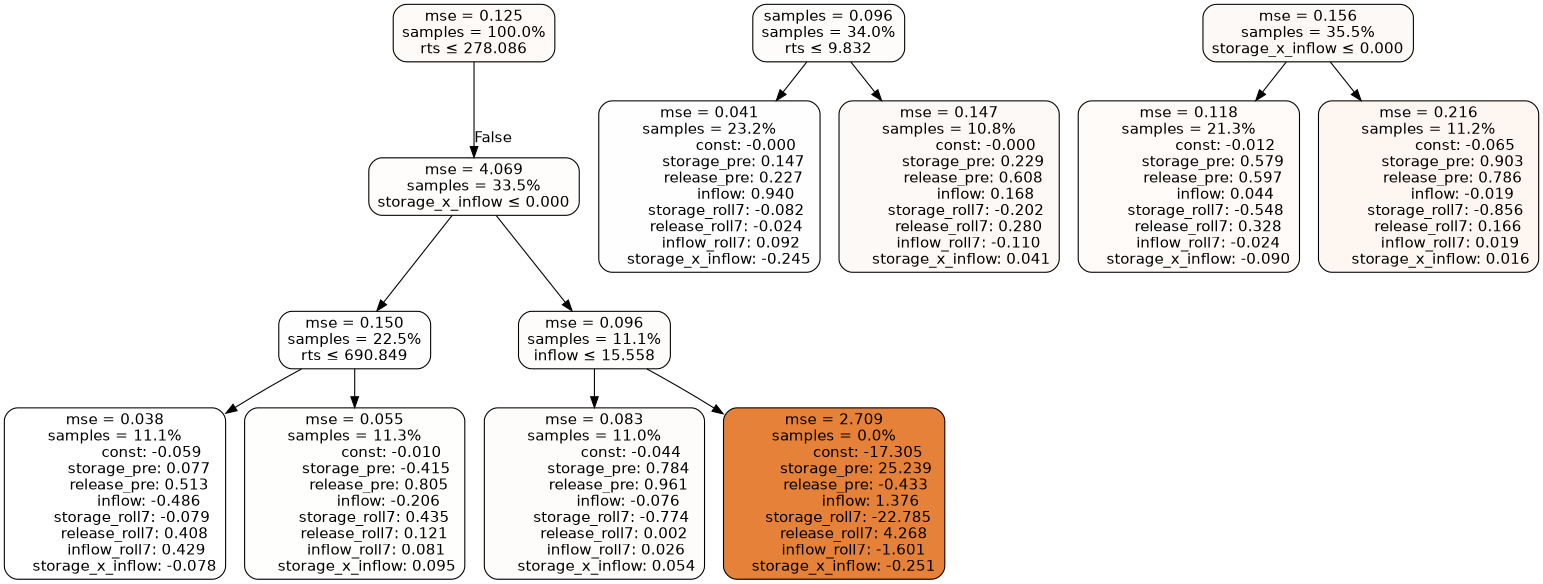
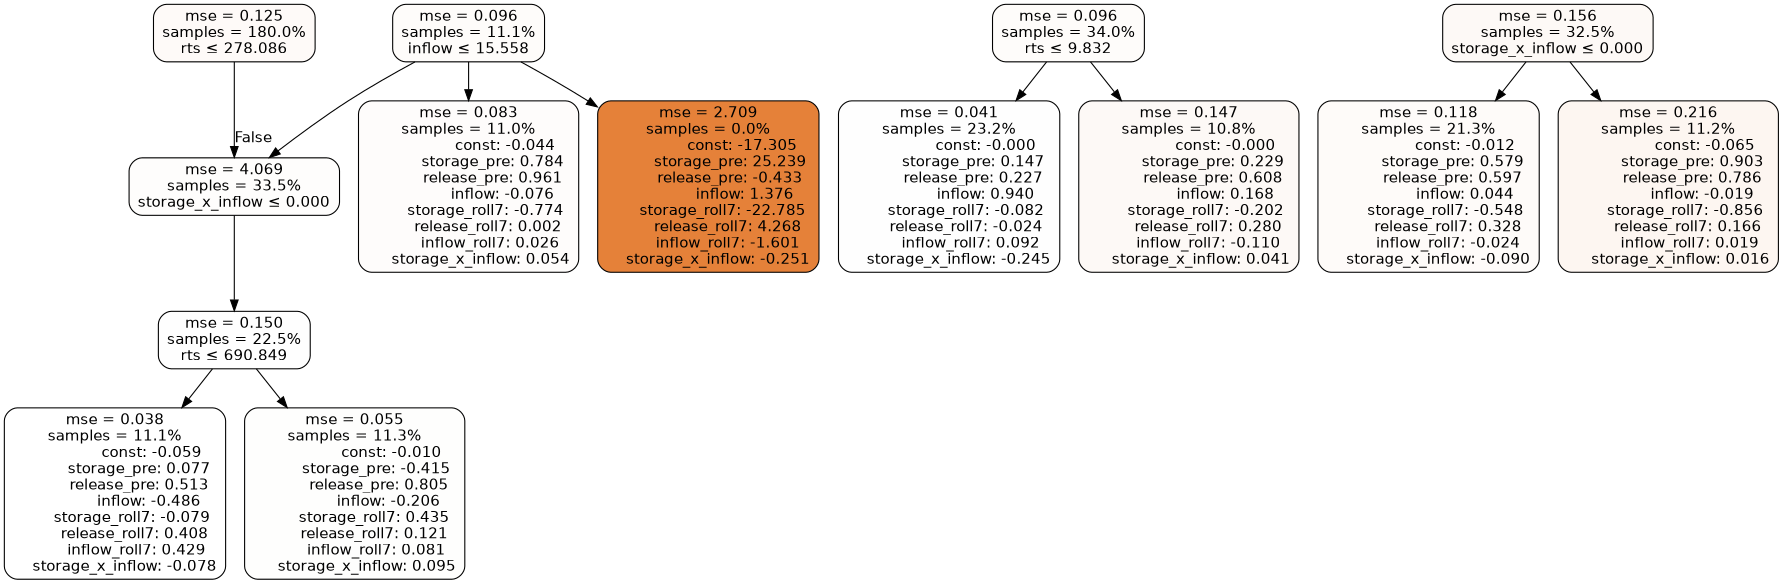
(474, 33) -> (234, 33)
(829, 33) -> (1068, 33)
(1308, 33) -> (1548, 33)
(531, 259) -> (344, 103)
